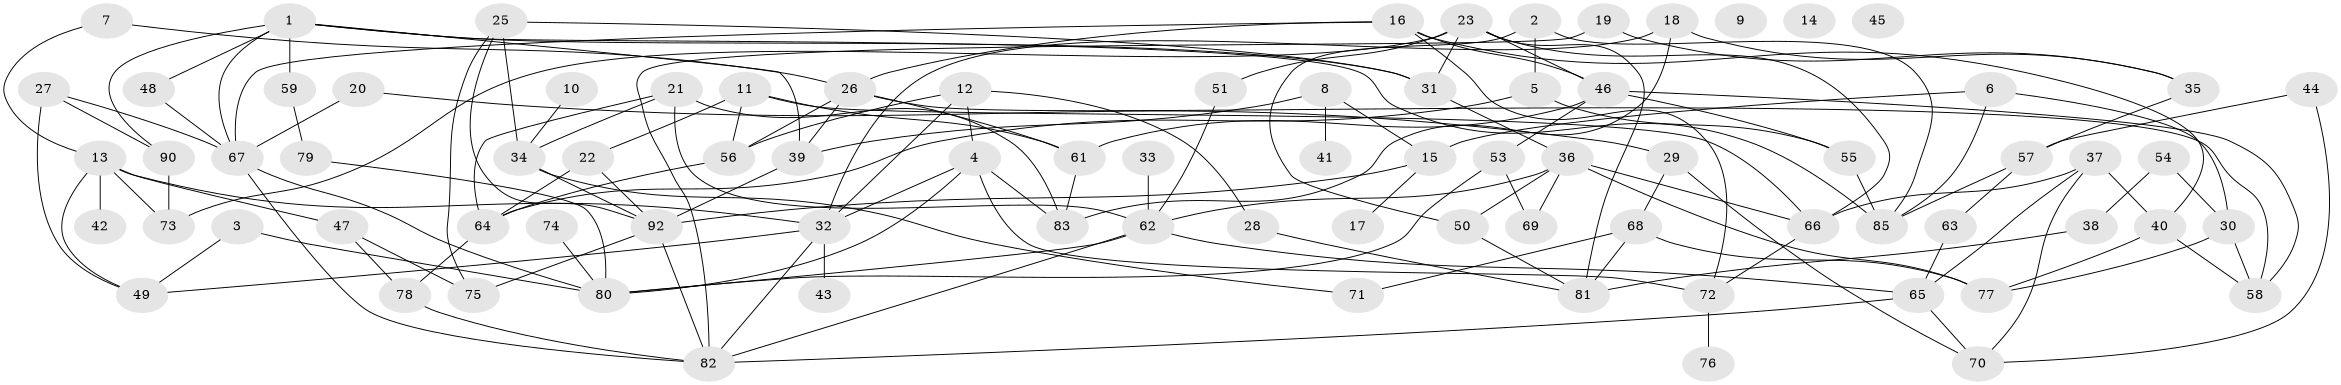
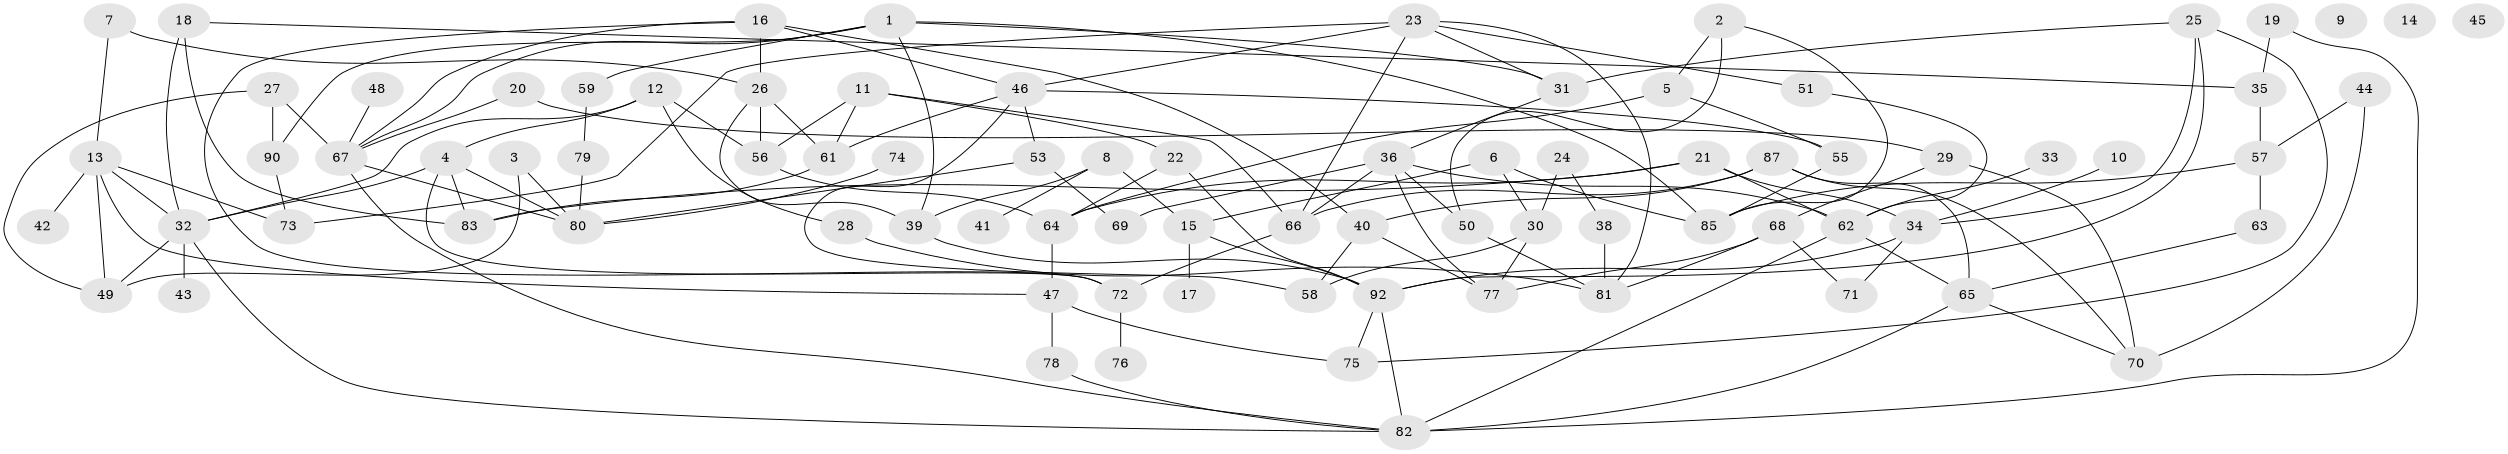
(219, 55) -> none
(1806, 109) -> none
(2095, 158) -> (1772, 158)
(2164, 158) -> (1563, 158)
(444, 261) -> (1052, 255)
(879, 269) -> none
